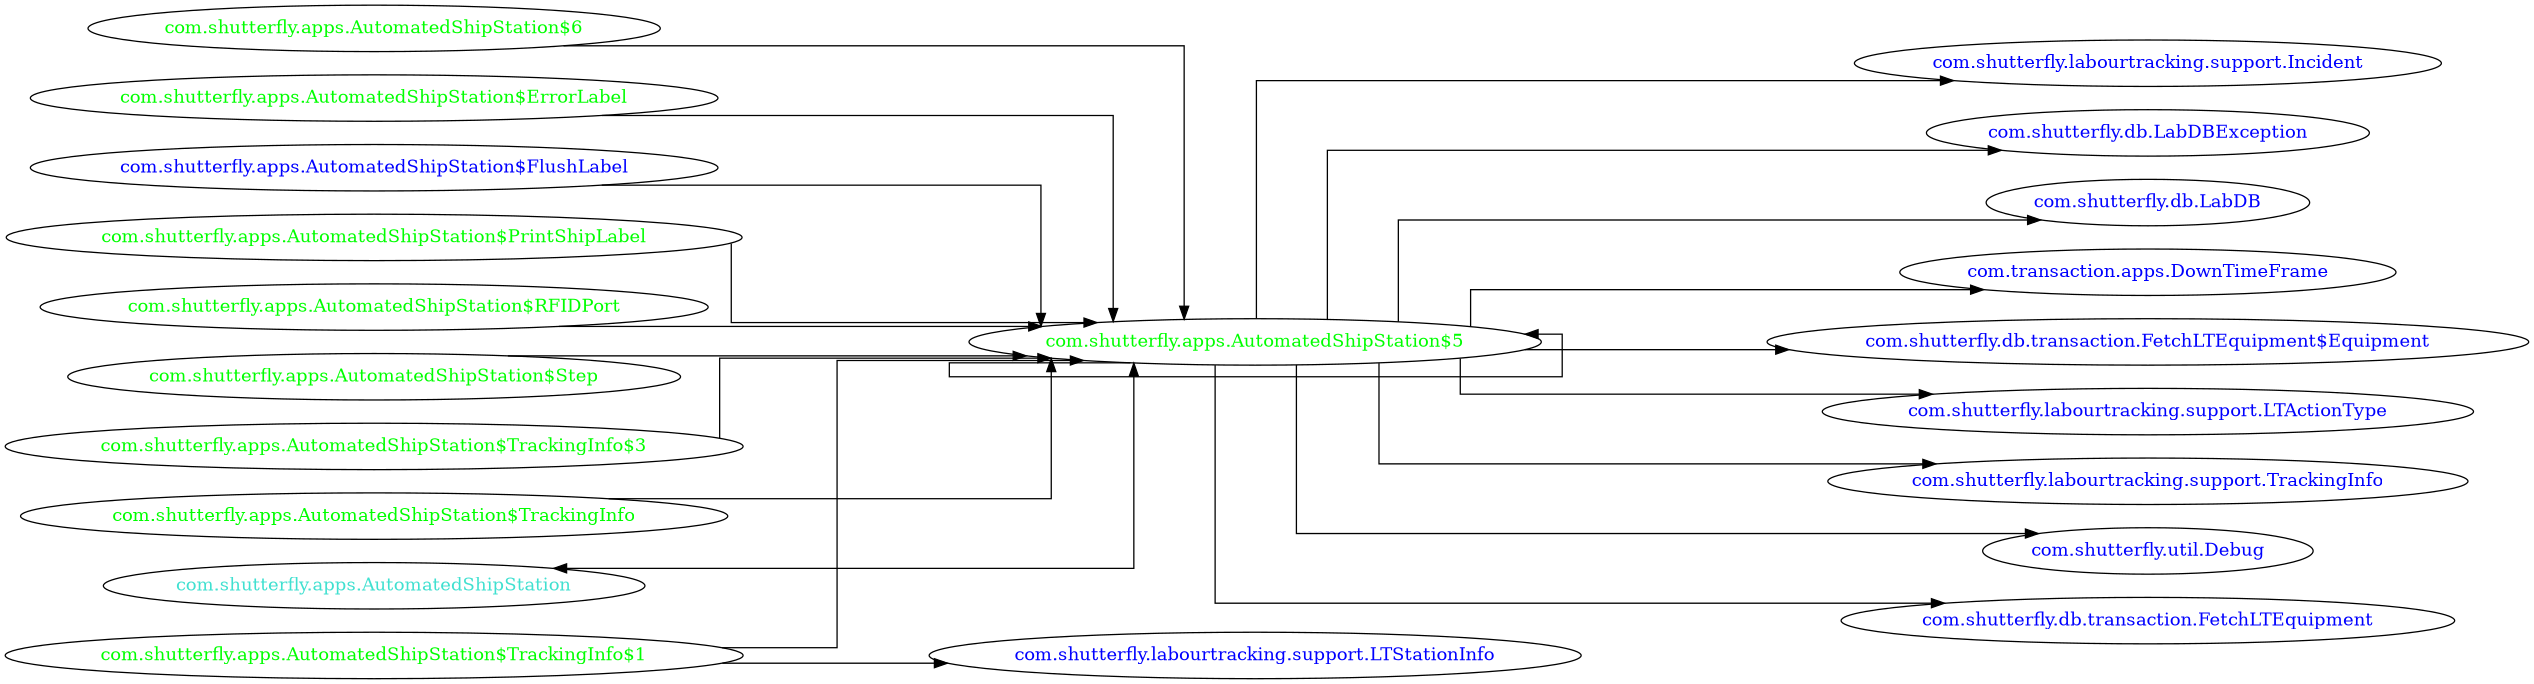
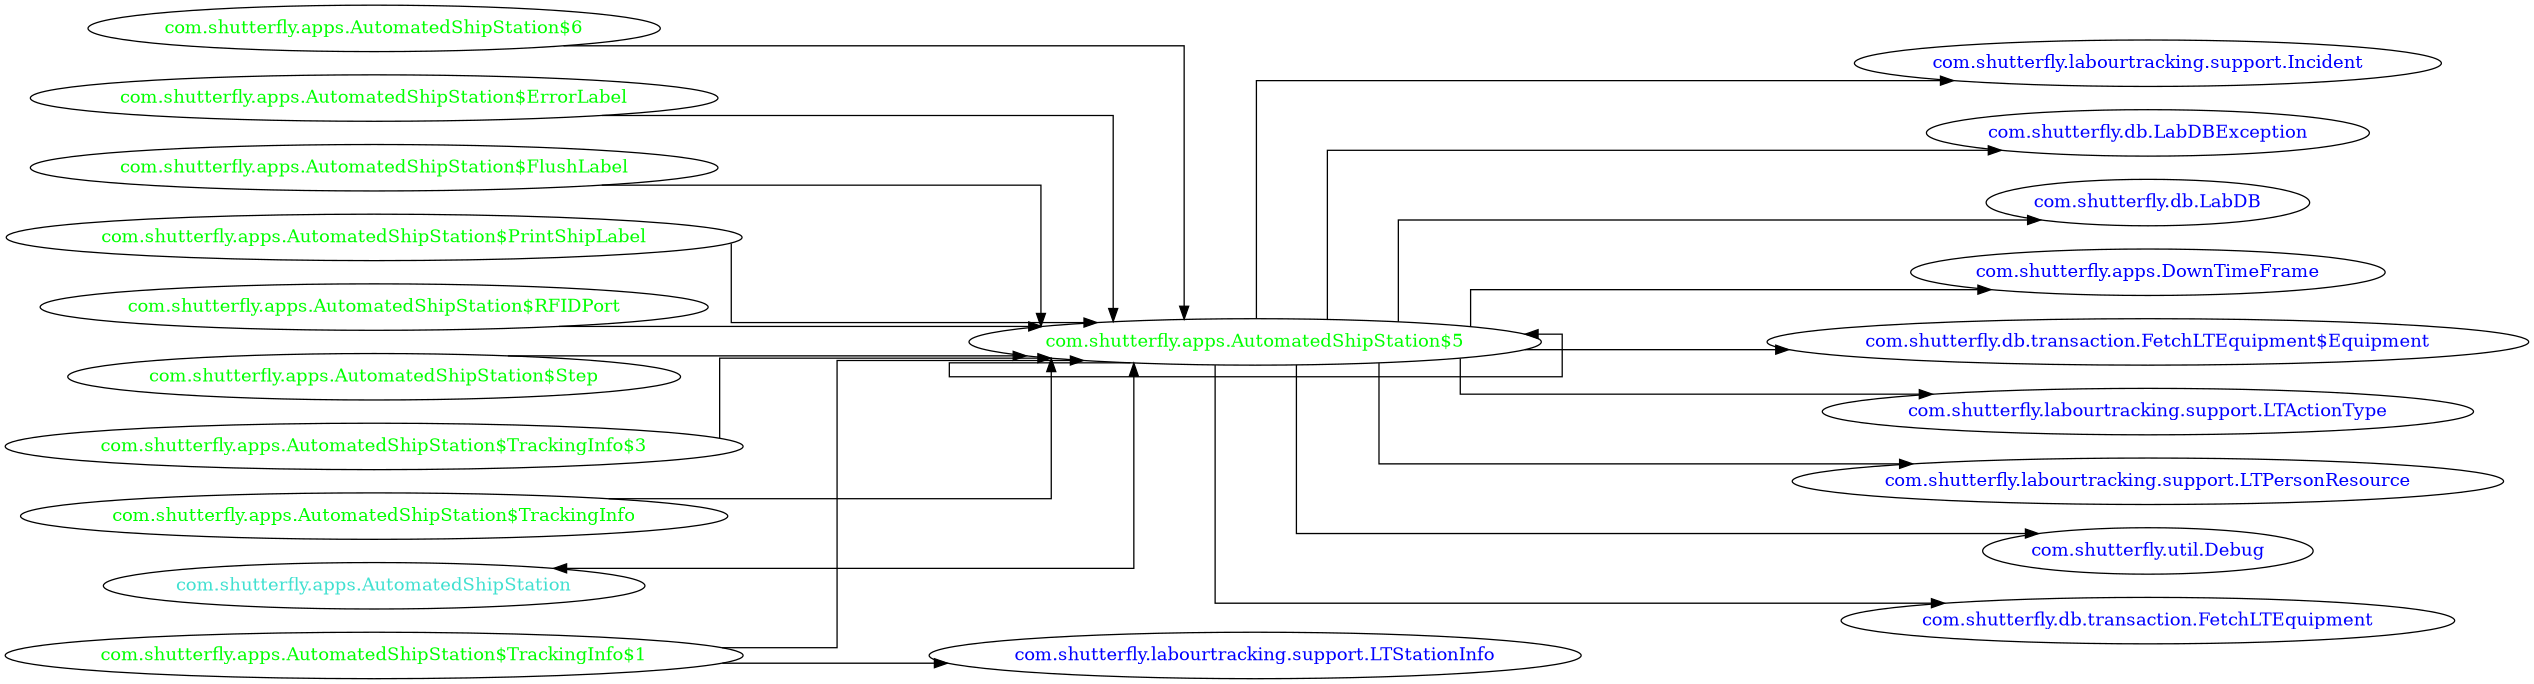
(374, 168) -> (374, 168)
(2148, 272) -> (2148, 272)
(2148, 481) -> (2148, 481)
